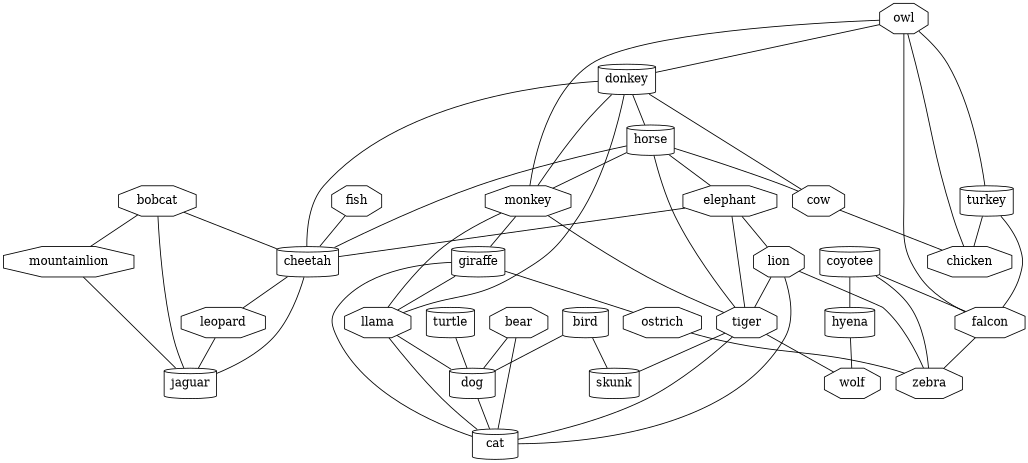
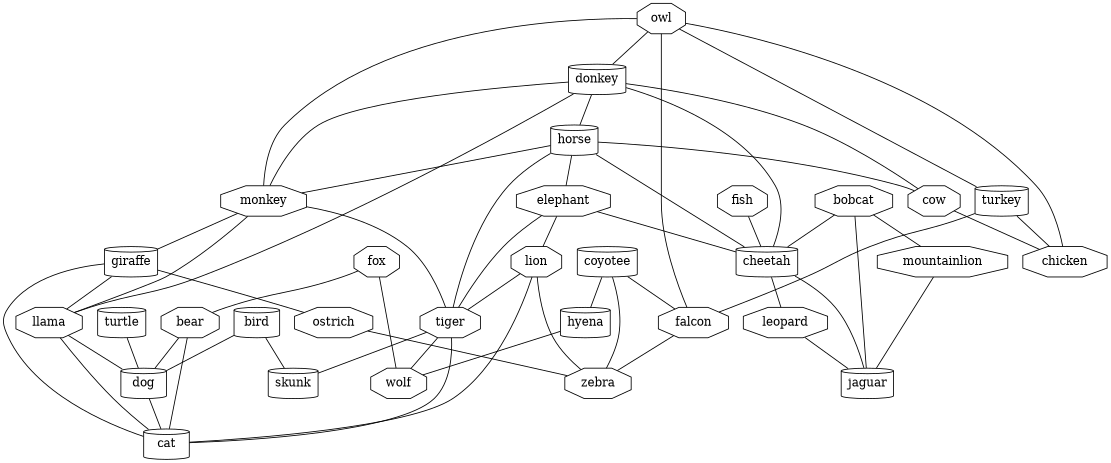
none -> (377, 262)
